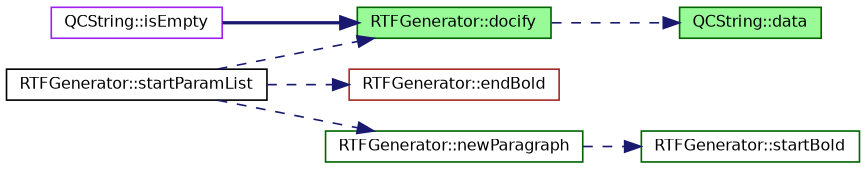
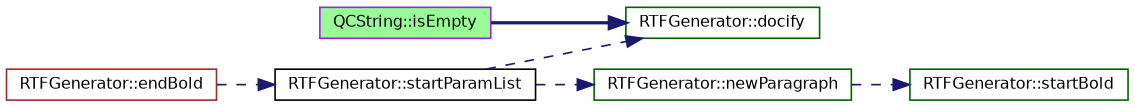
(137, 23) -> (405, 23)
(454, 23) -> (723, 23)
(750, 23) -> none
(300, 85) -> (238, 85)
